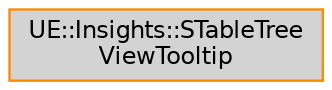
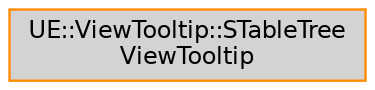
(166, 45) -> (188, 45)
